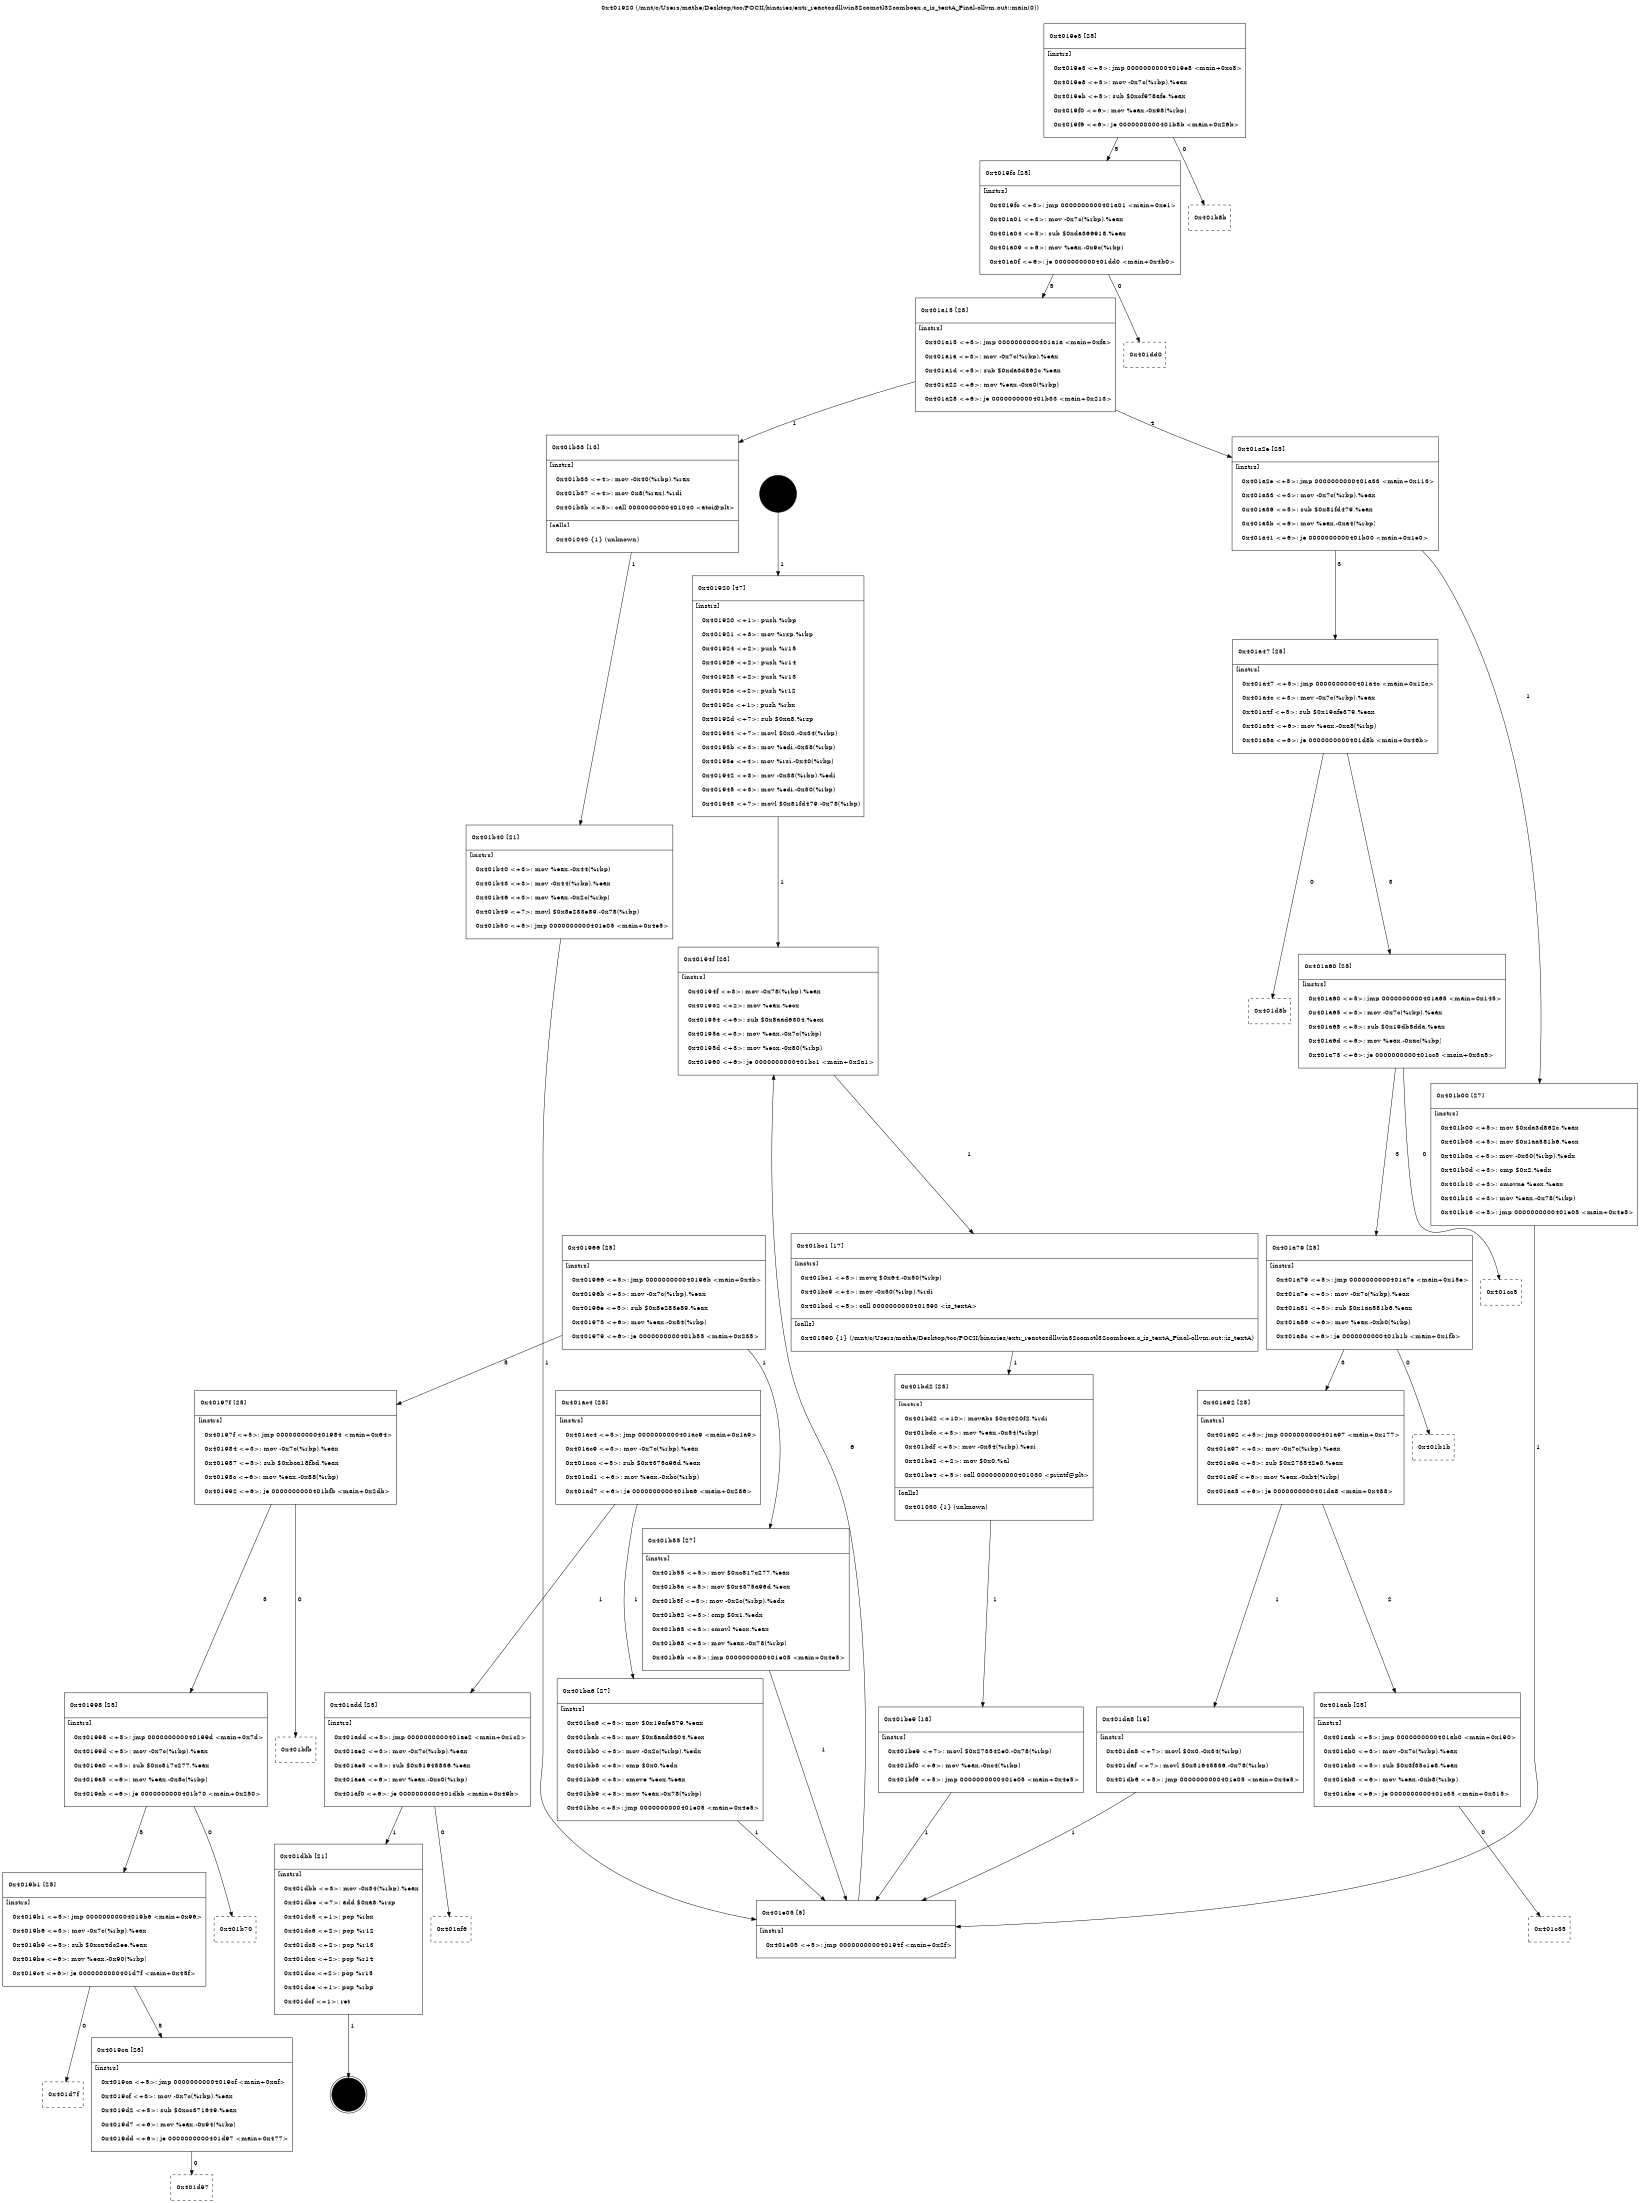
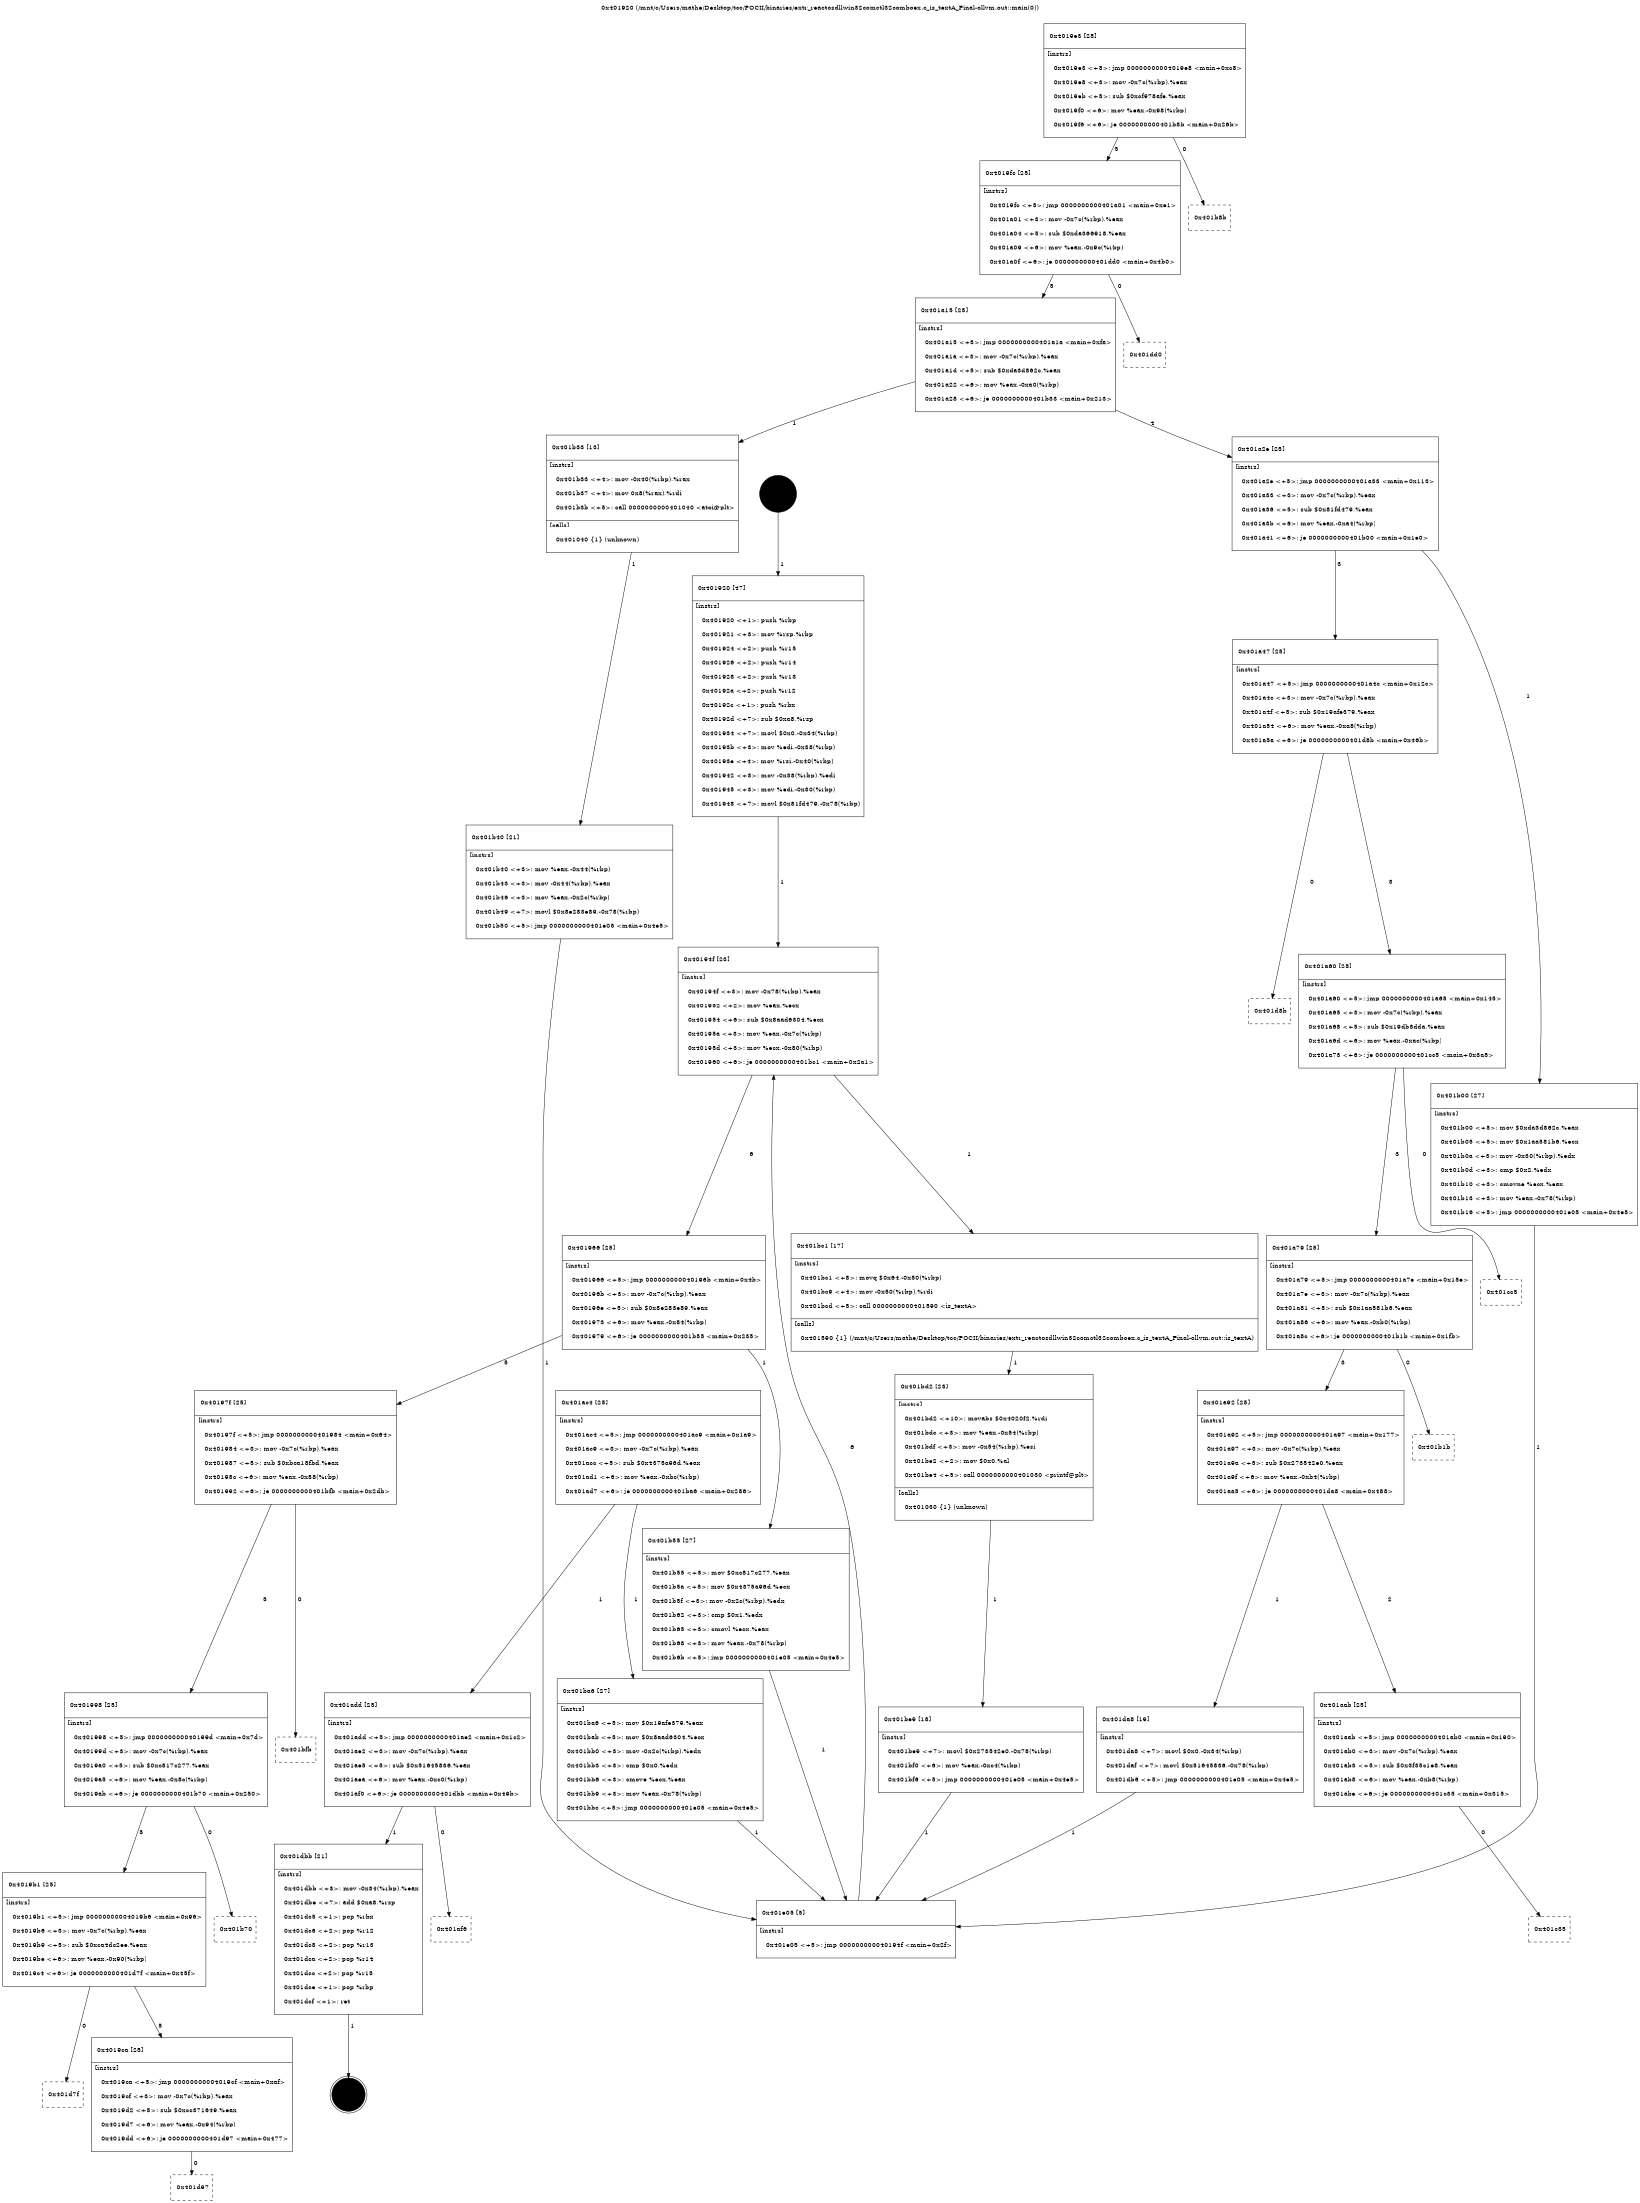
none -> (720, 1153)
